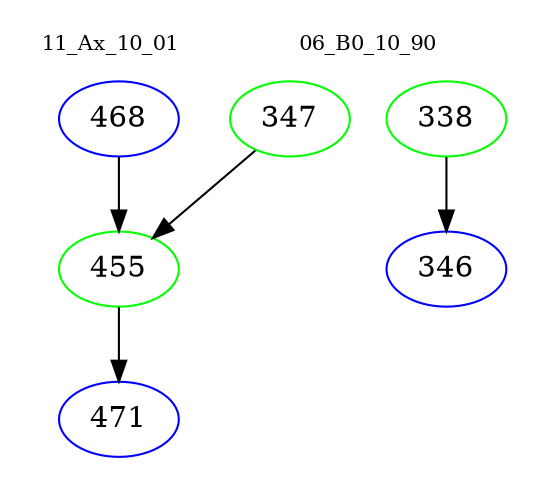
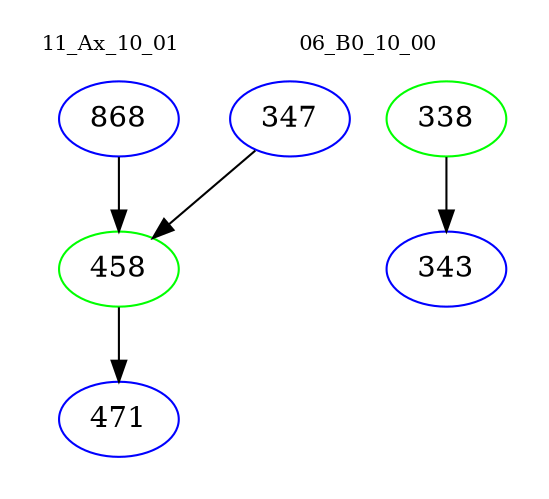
(368, 45) -> (368, 45)
(119, 119) -> (119, 119)
(290, 119) -> (290, 119)
(119, 269) -> (119, 269)
(446, 269) -> (446, 269)
